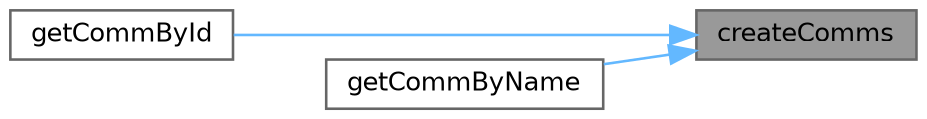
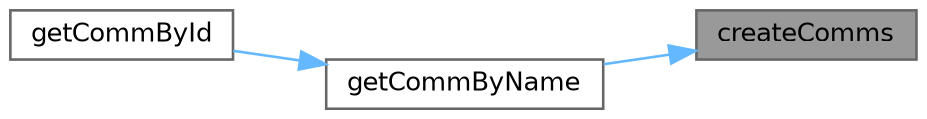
(452, 35) -> (266, 56)
